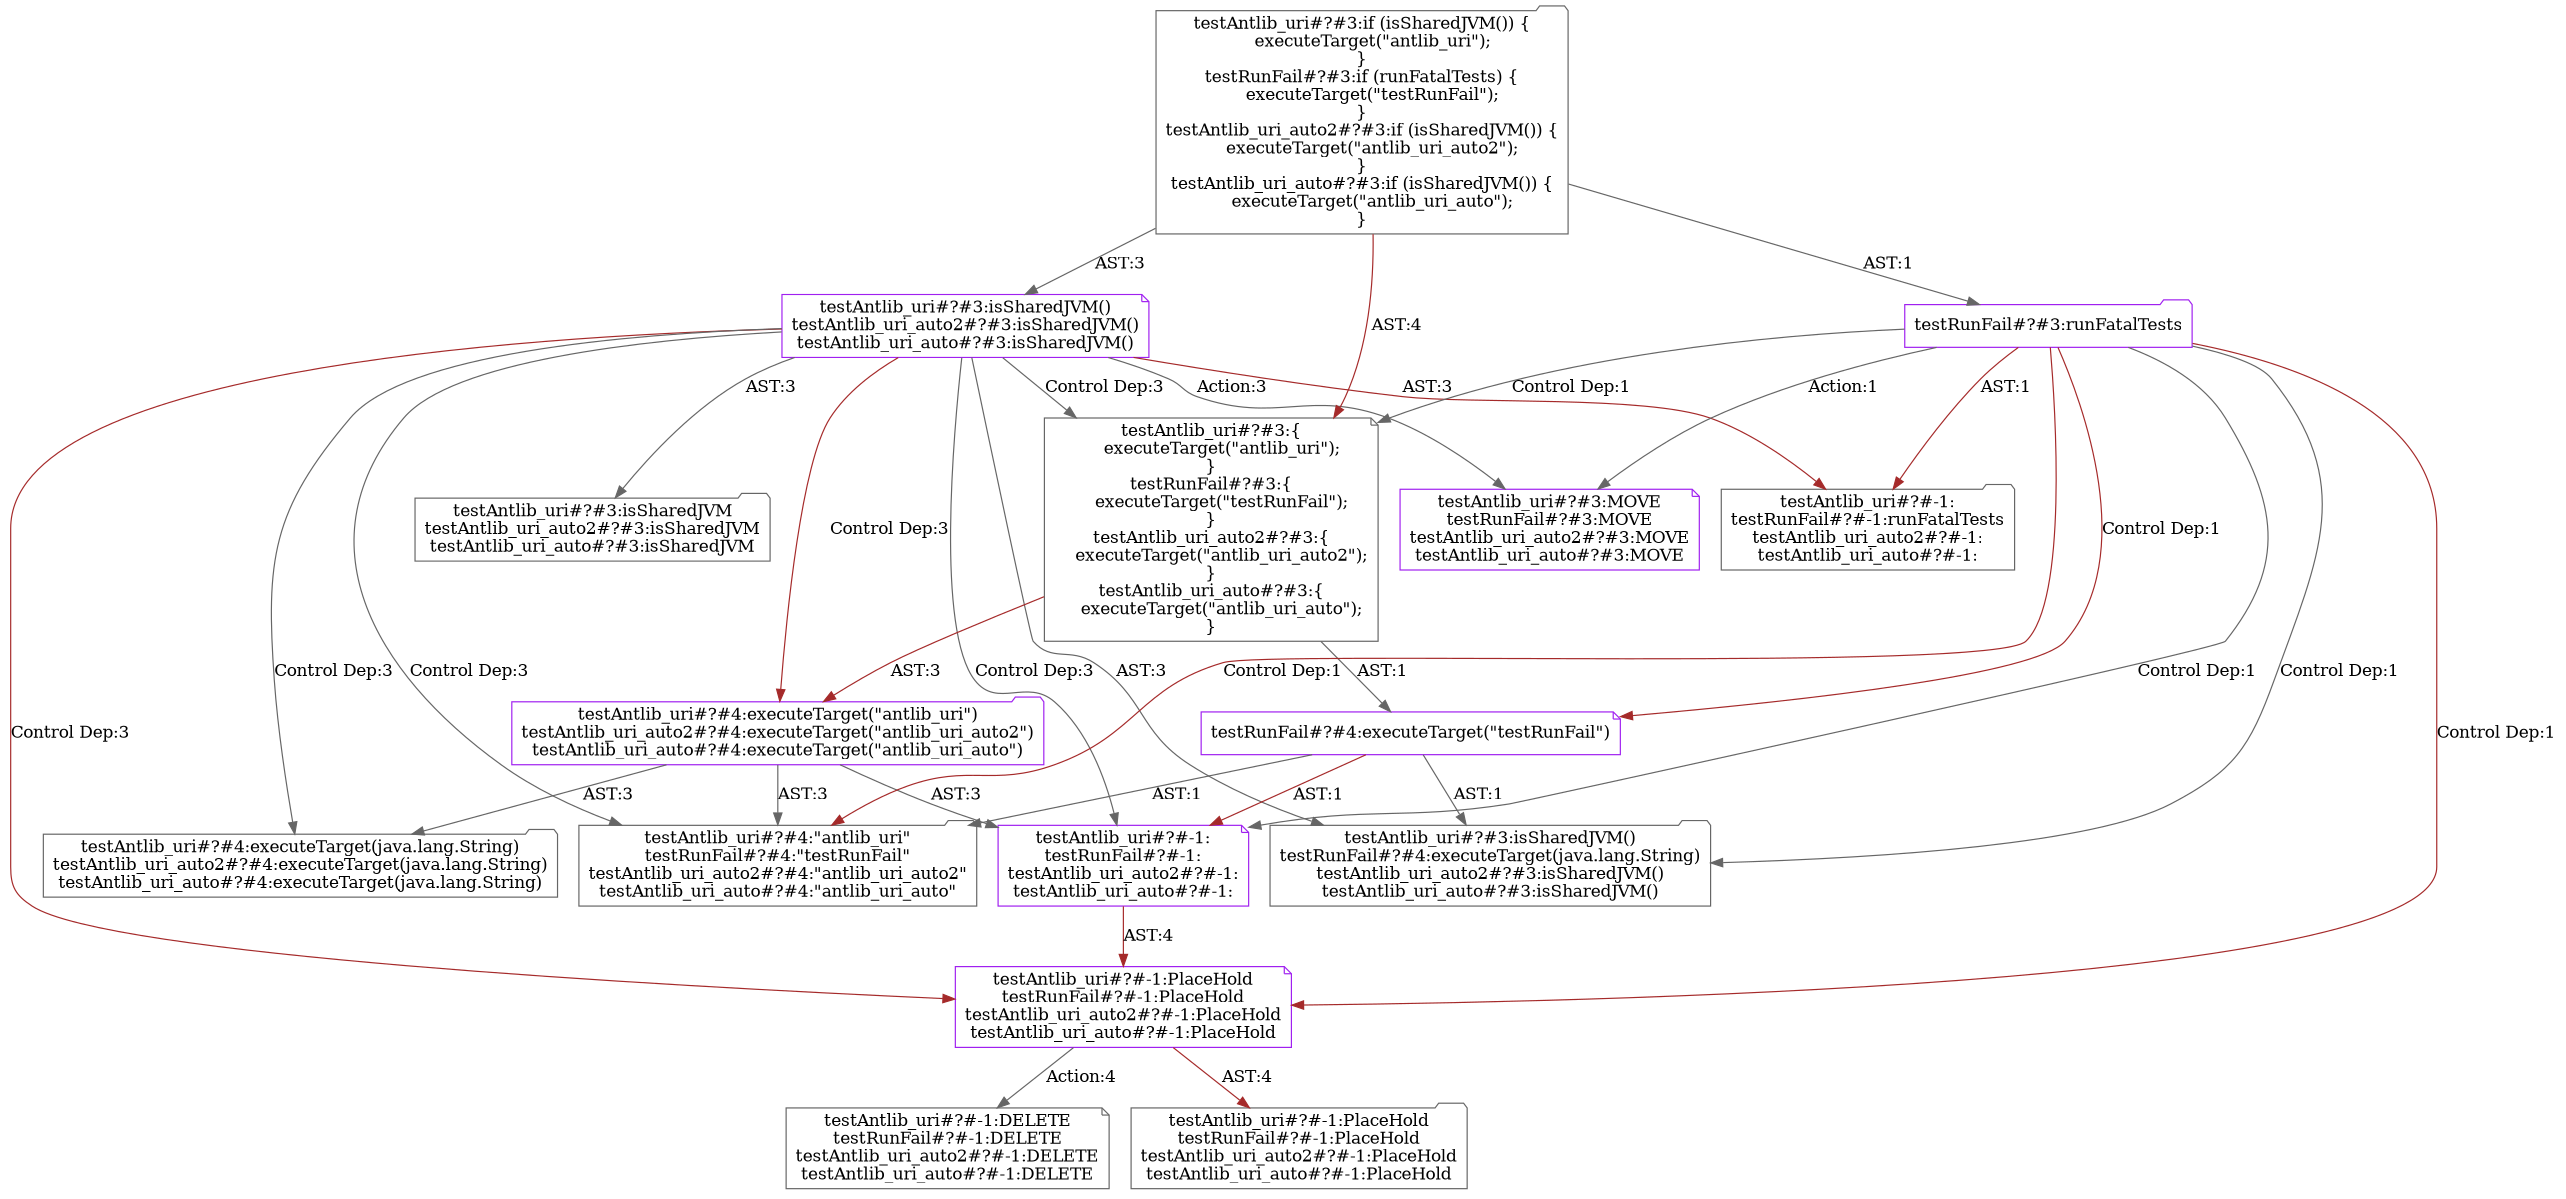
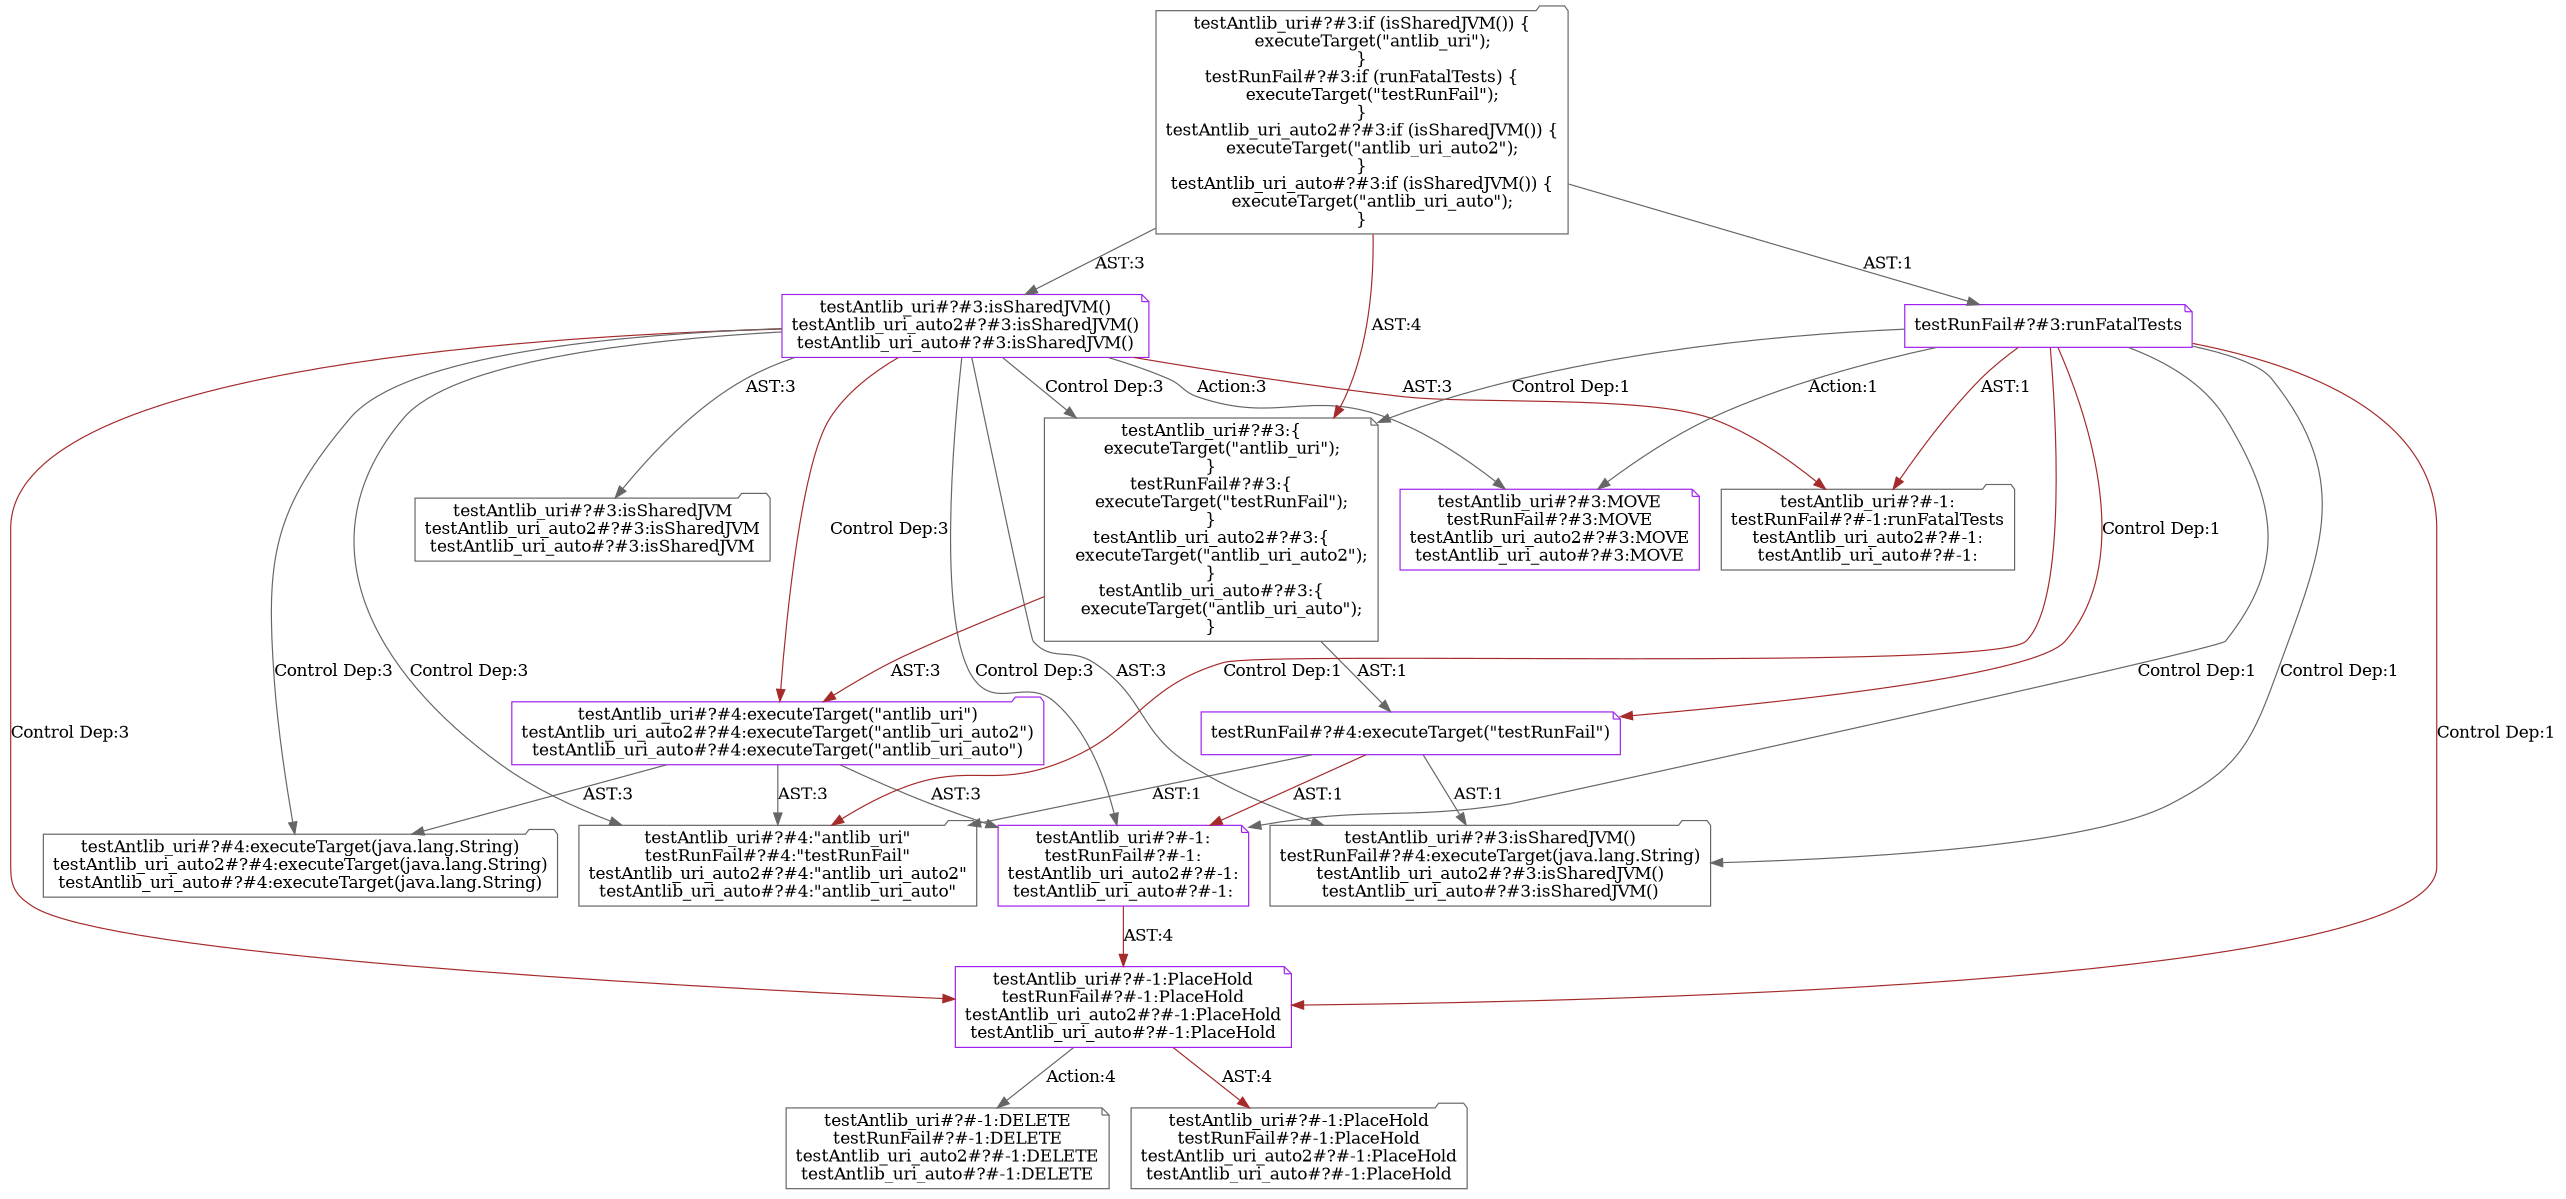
(2048, 326) -> (2048, 326)
